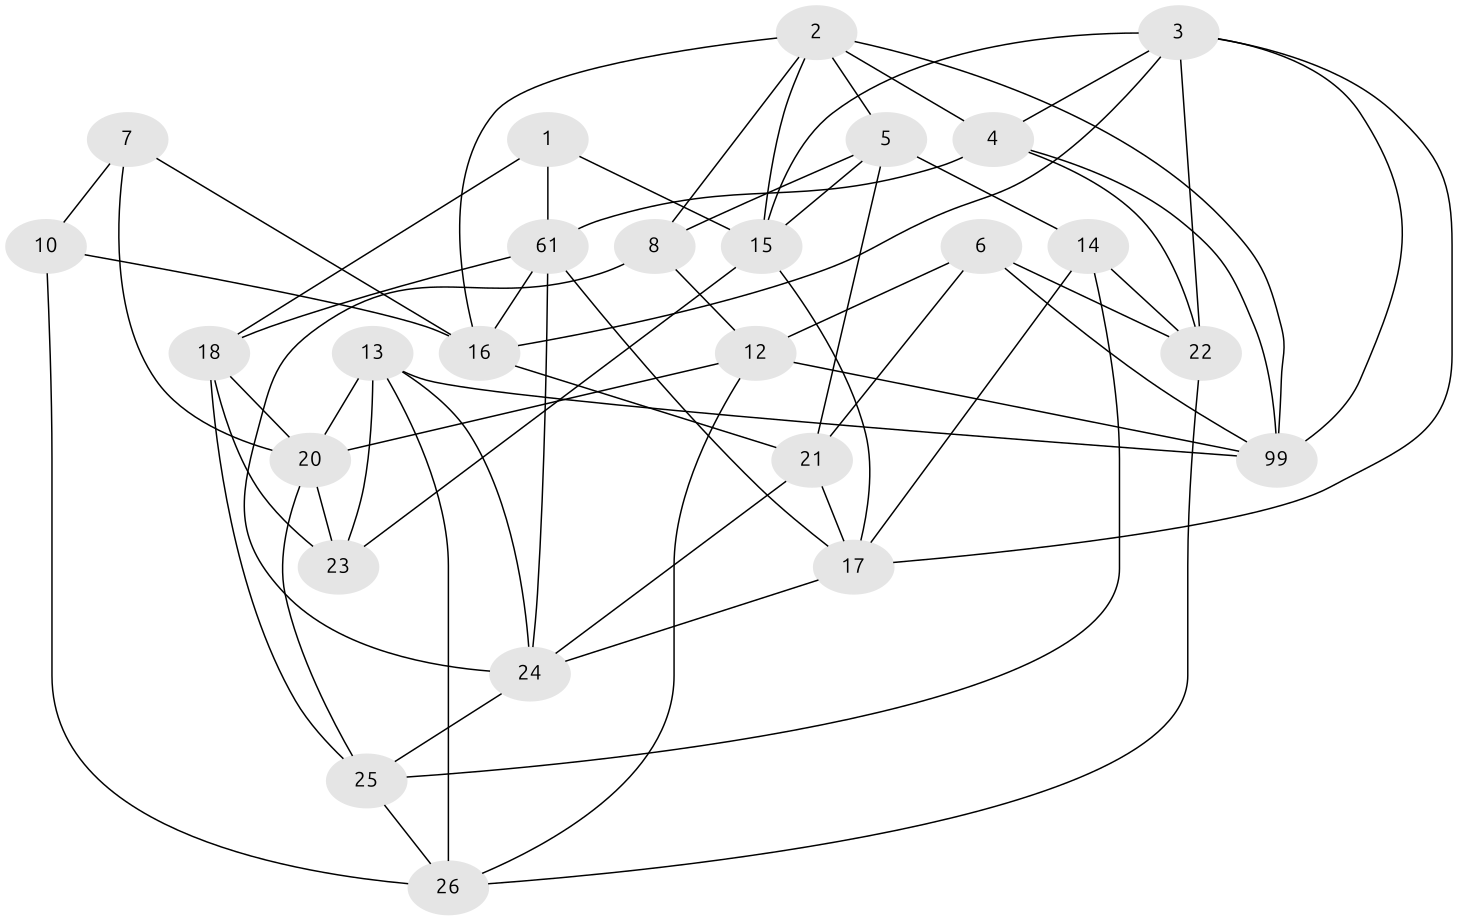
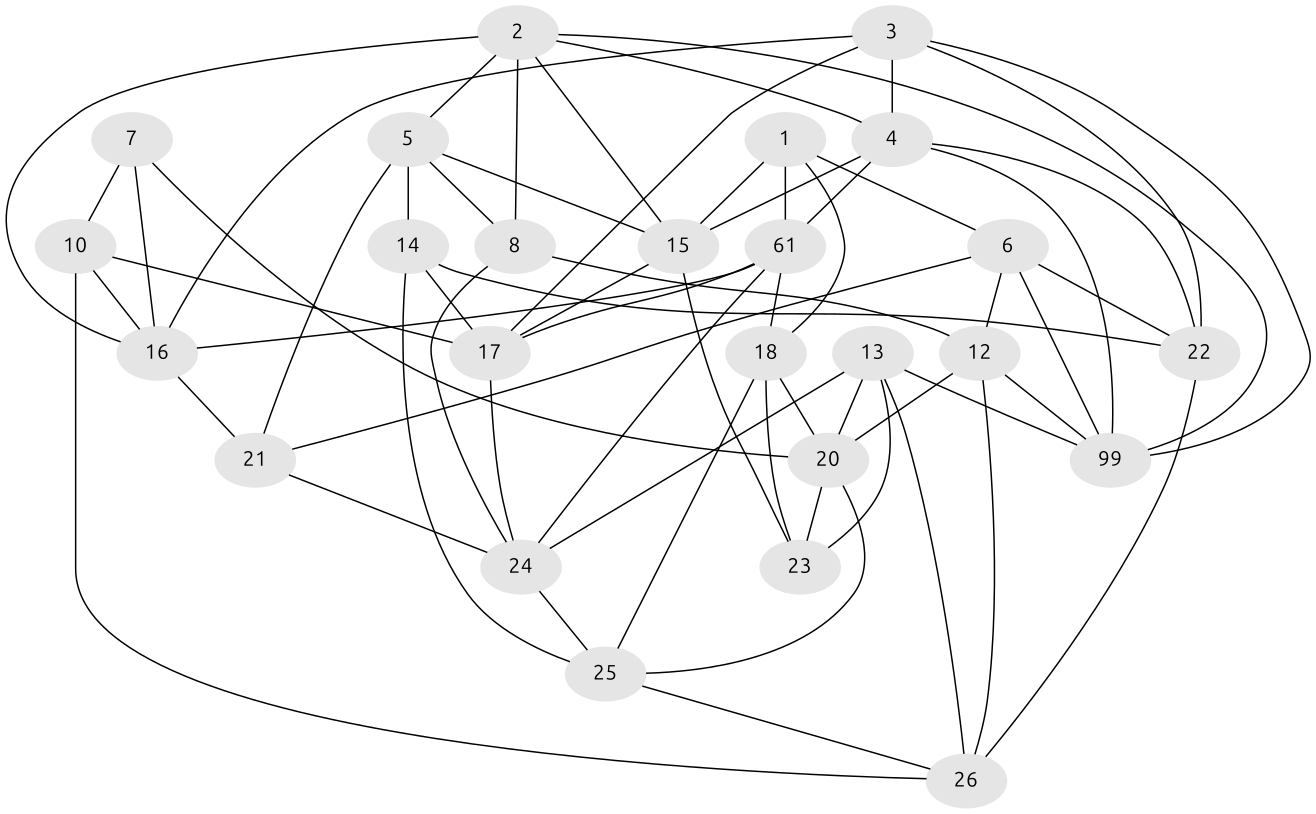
(919, 68) -> (797, 187)
none -> (896, 193)
(833, 514) -> (283, 300)
